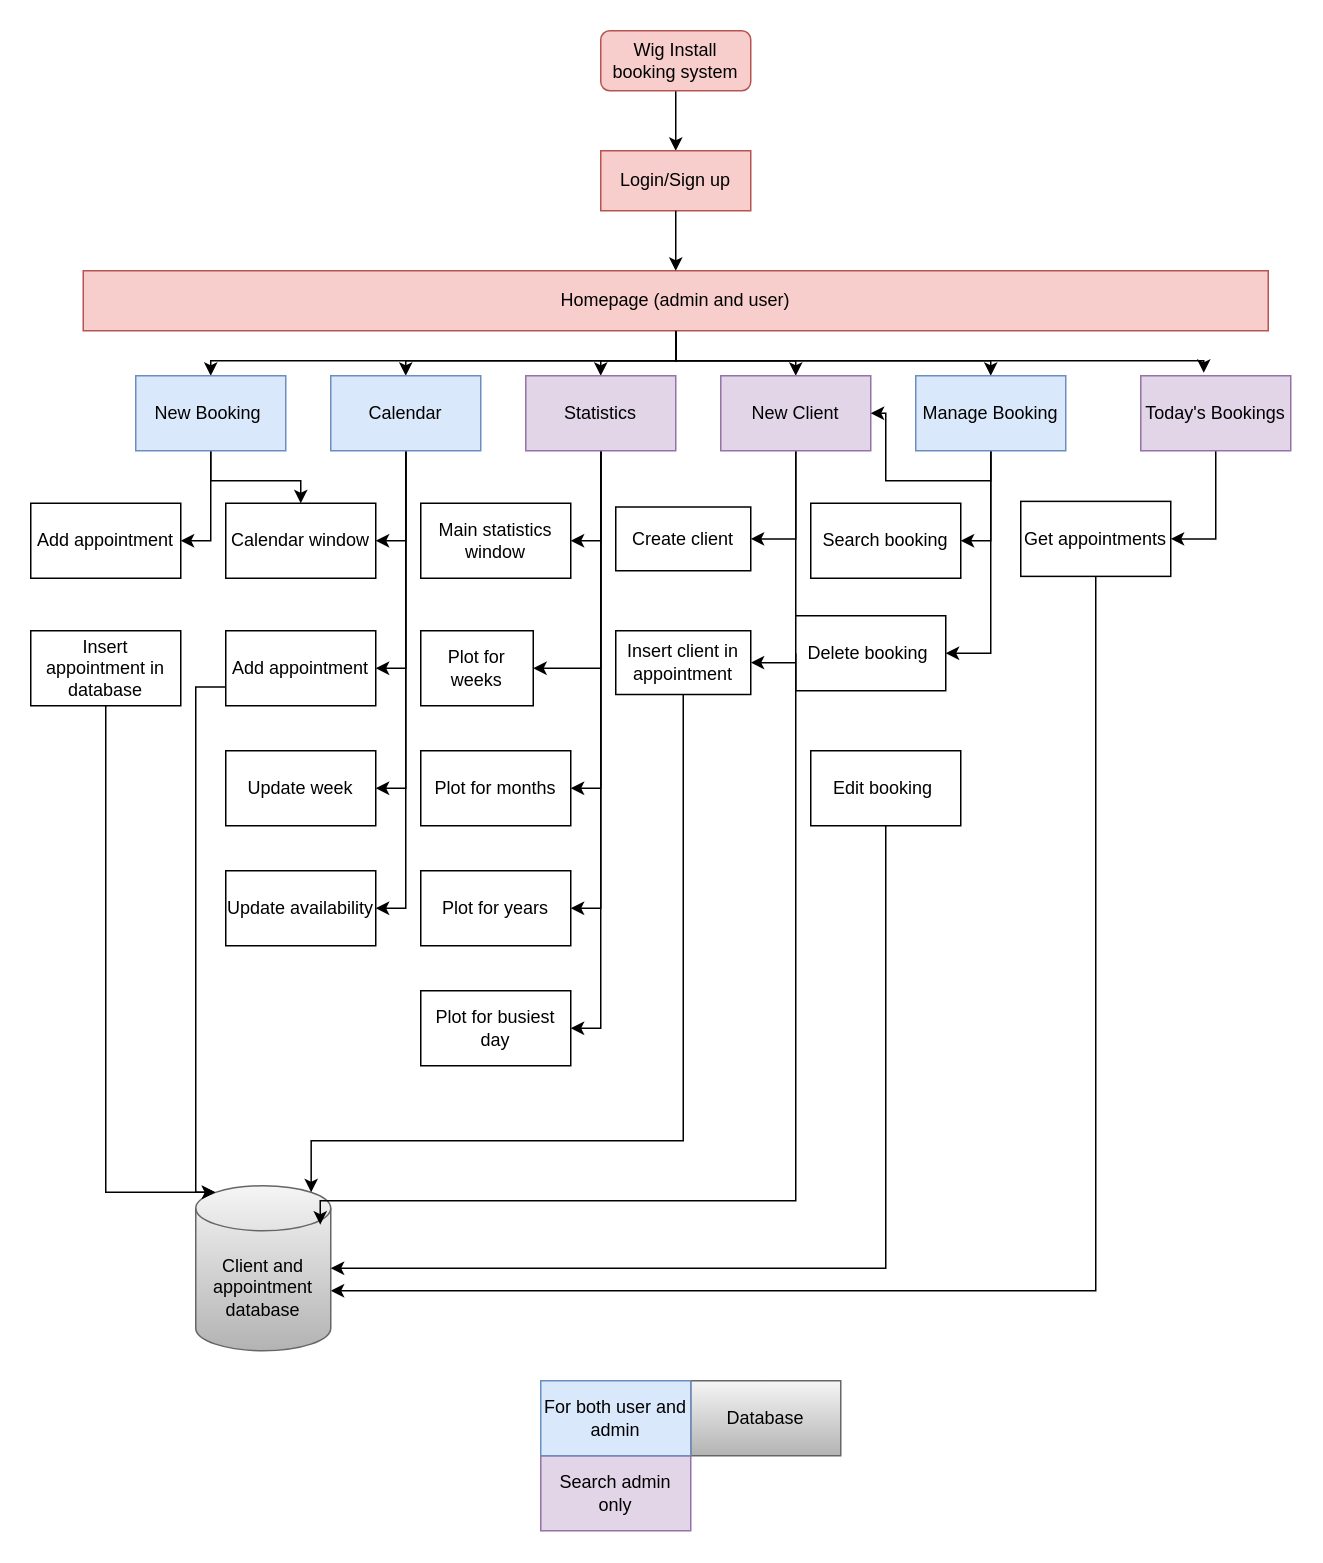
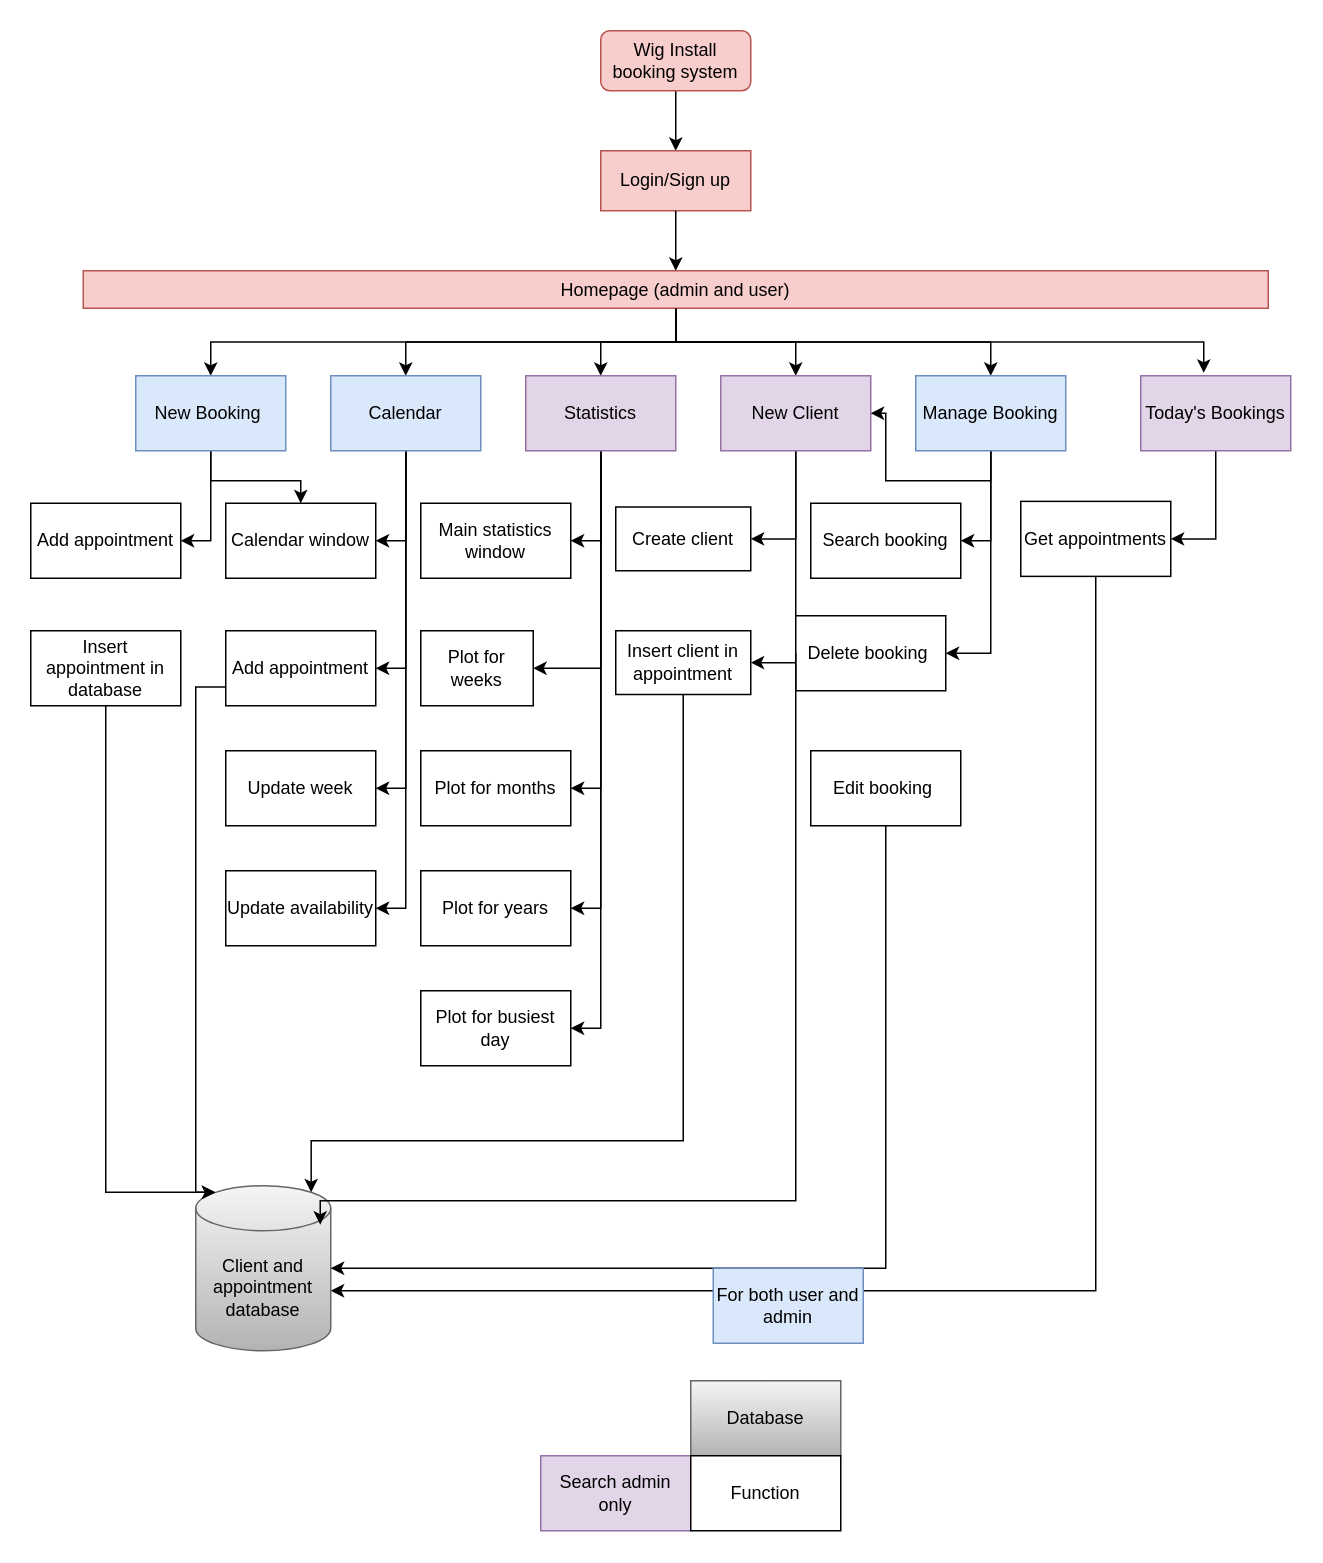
(676, 301) -> (676, 290)
(616, 1418) -> (788, 1306)
none -> (766, 1493)
